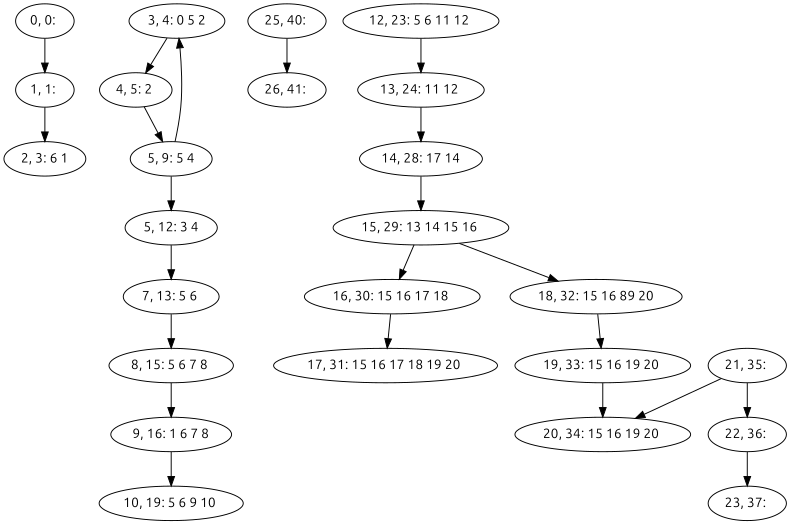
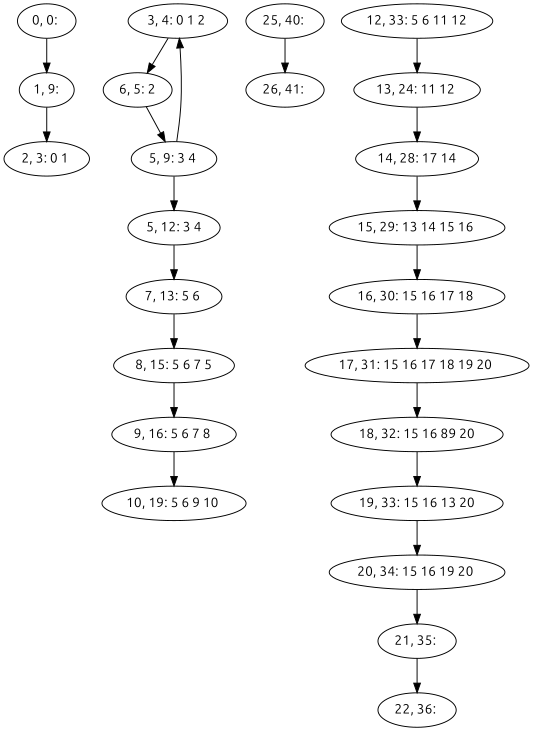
(177, 21) -> (178, 21)
(421, 21) -> (417, 21)
(45, 90) -> (47, 90)
(136, 90) -> (138, 90)
(45, 159) -> (47, 159)
(171, 159) -> (174, 159)
(504, 261) -> (417, 395)
(171, 366) -> (174, 366)
(603, 366) -> (417, 503)
(683, 396) -> (417, 602)
(171, 434) -> (174, 434)
(747, 503) -> none
